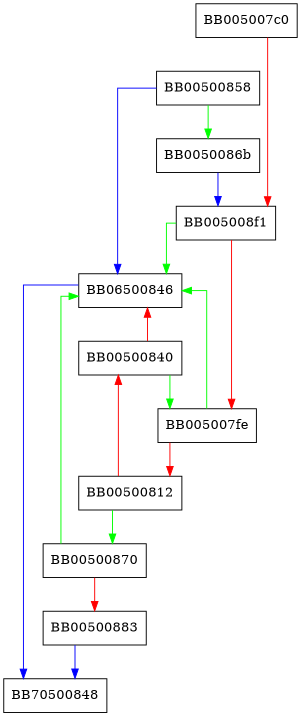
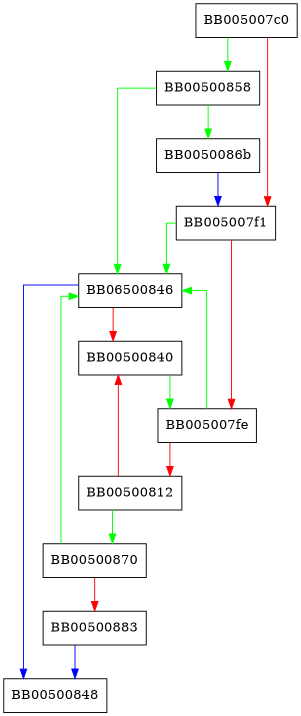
none -> (228, 50)
(118, 157) -> (118, 157)
(226, 223) -> (226, 223)
(147, 329) -> (113, 320)
(55, 696) -> (55, 696)
